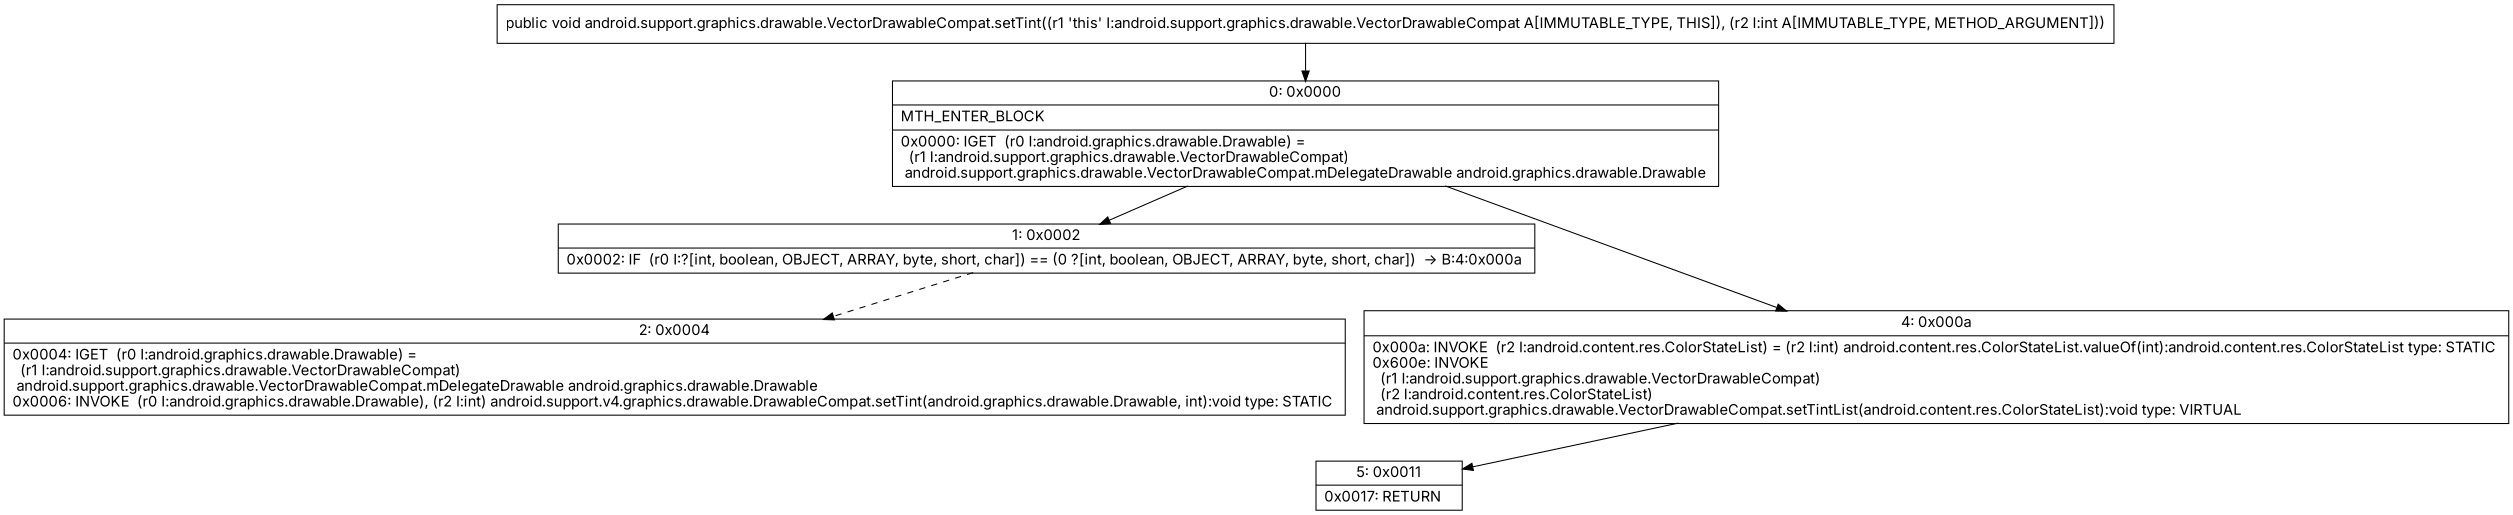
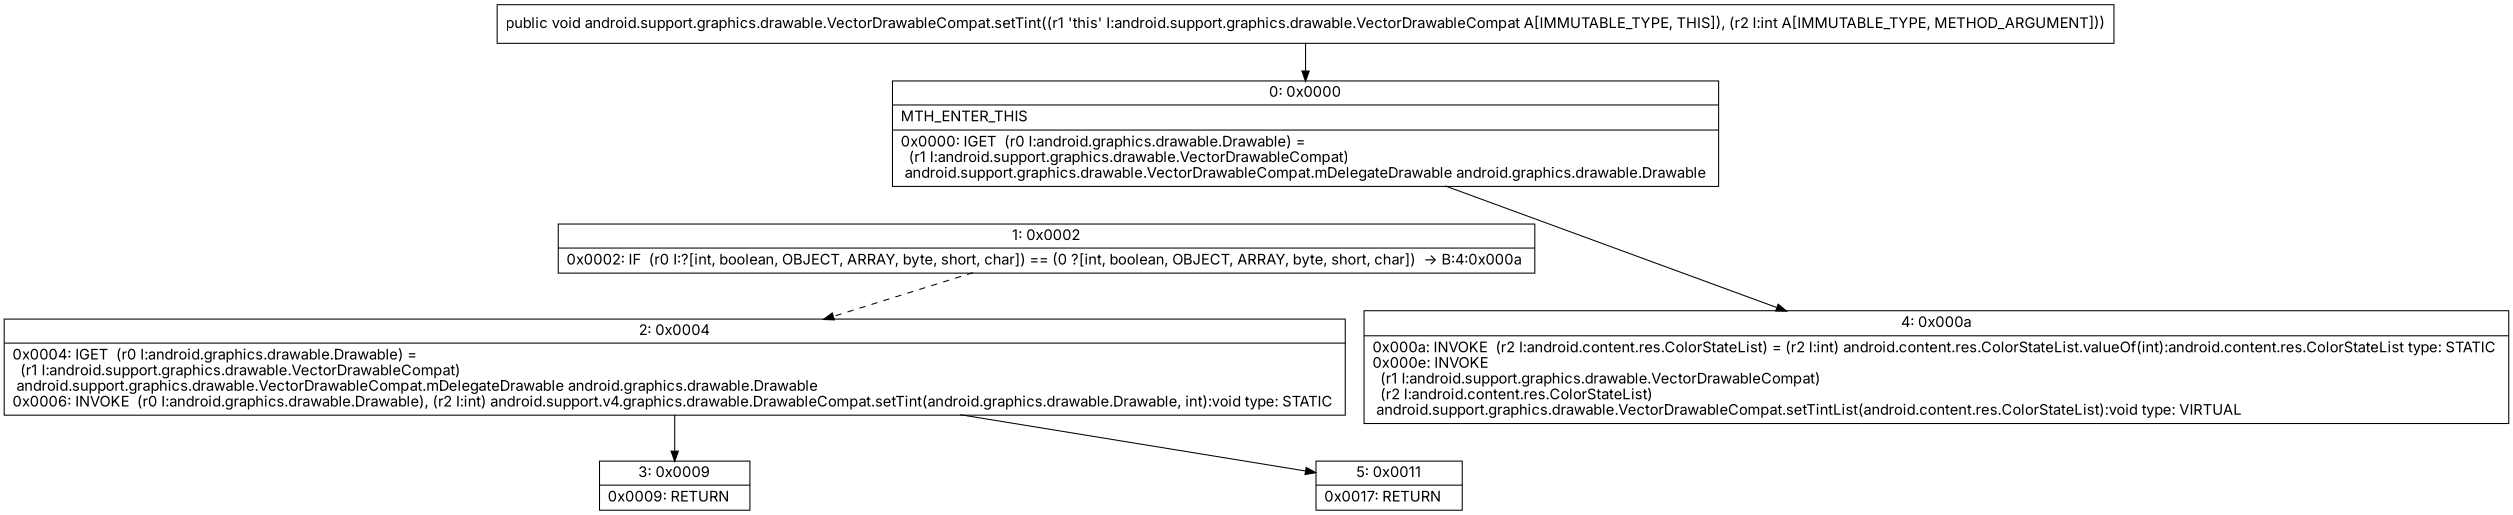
(973, 117) -> (965, 117)
(1149, 203) -> none
(1435, 363) -> (1435, 363)
(1576, 445) -> (1133, 443)
none -> (675, 486)
